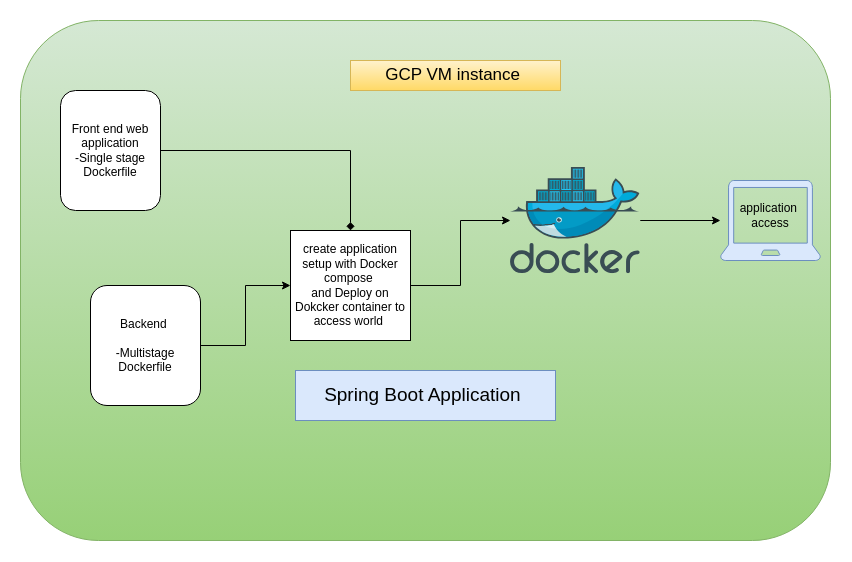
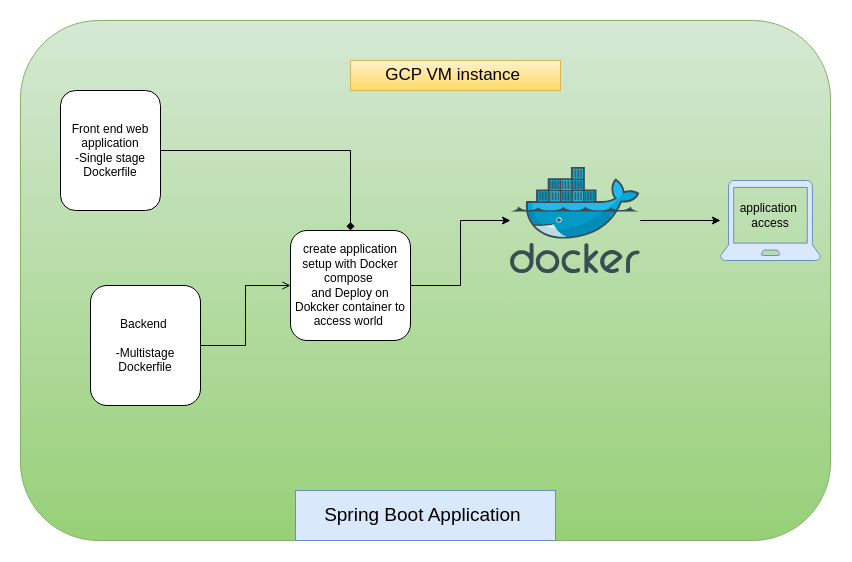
(282, 286) -> (283, 286)
(351, 286) -> (351, 286)
(426, 396) -> (426, 516)
